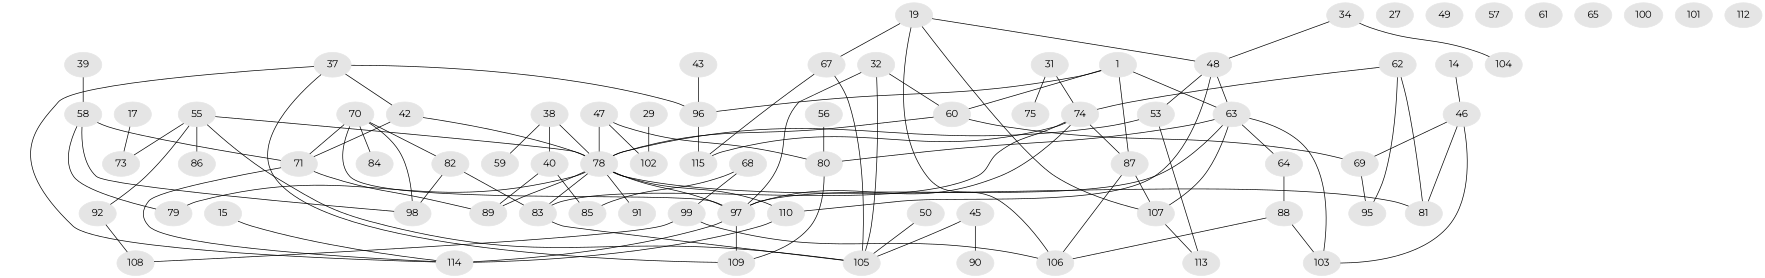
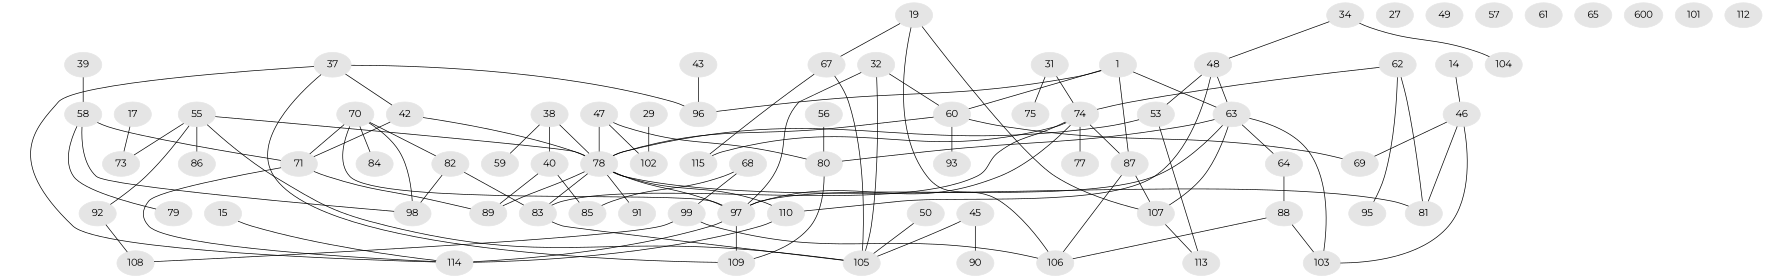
(1644, 15) -> (1644, 15)
(1064, 40) -> none
(698, 139) -> none
none -> (952, 164)
none -> (1080, 164)
(336, 186) -> none
(1363, 189) -> none
